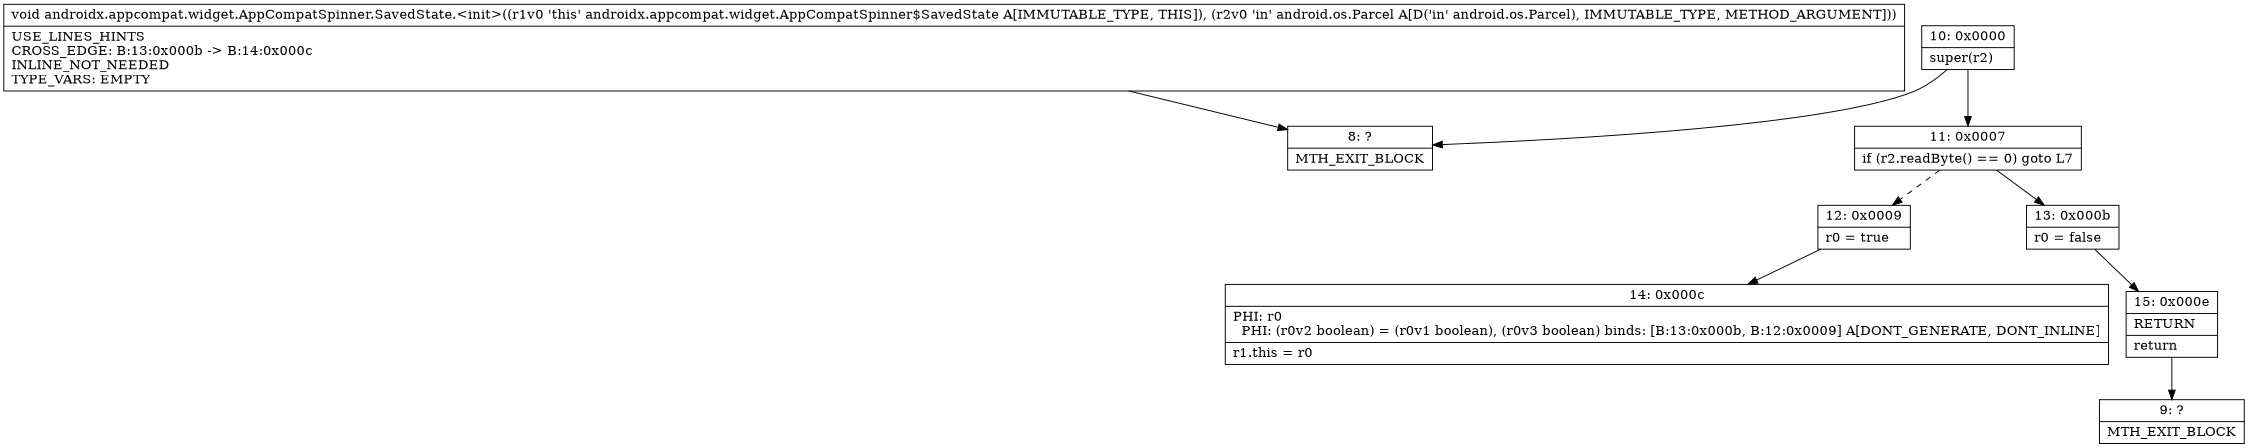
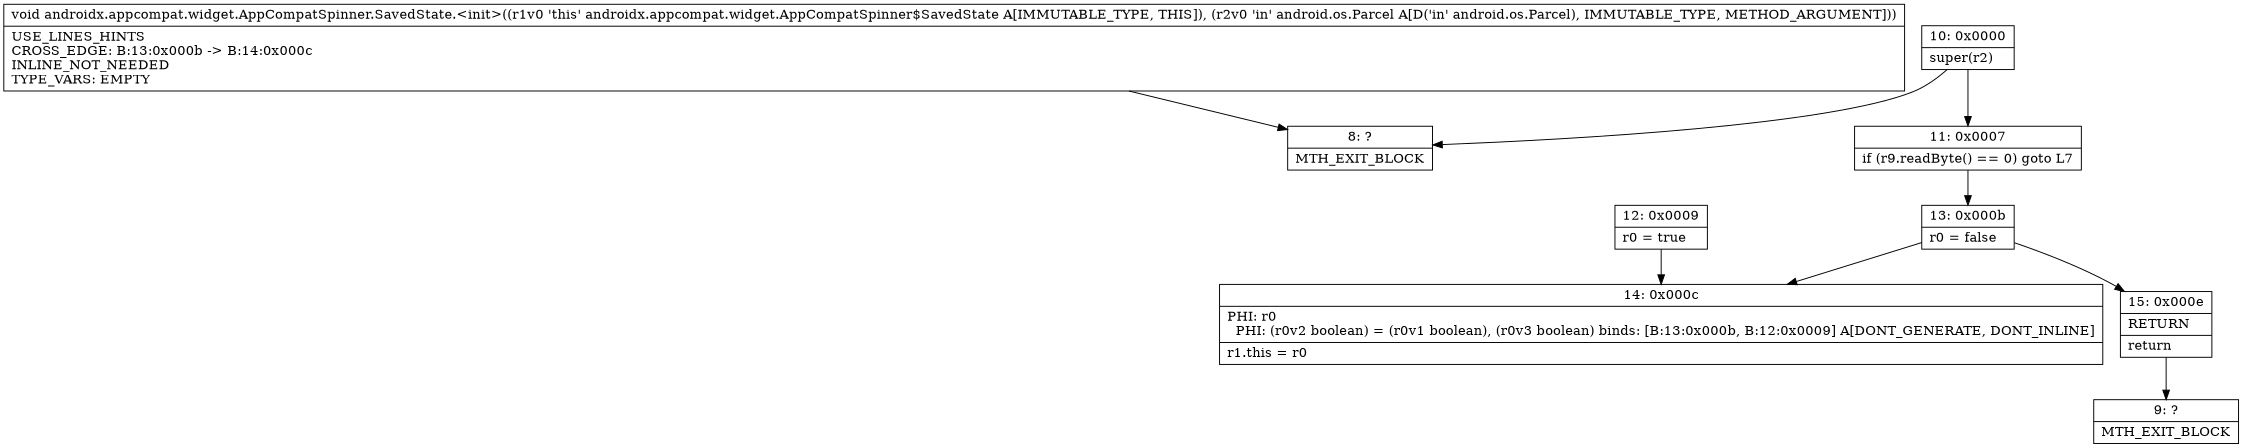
(1968, 159) -> (1968, 159)
(1920, 185) -> none
none -> (1859, 262)
